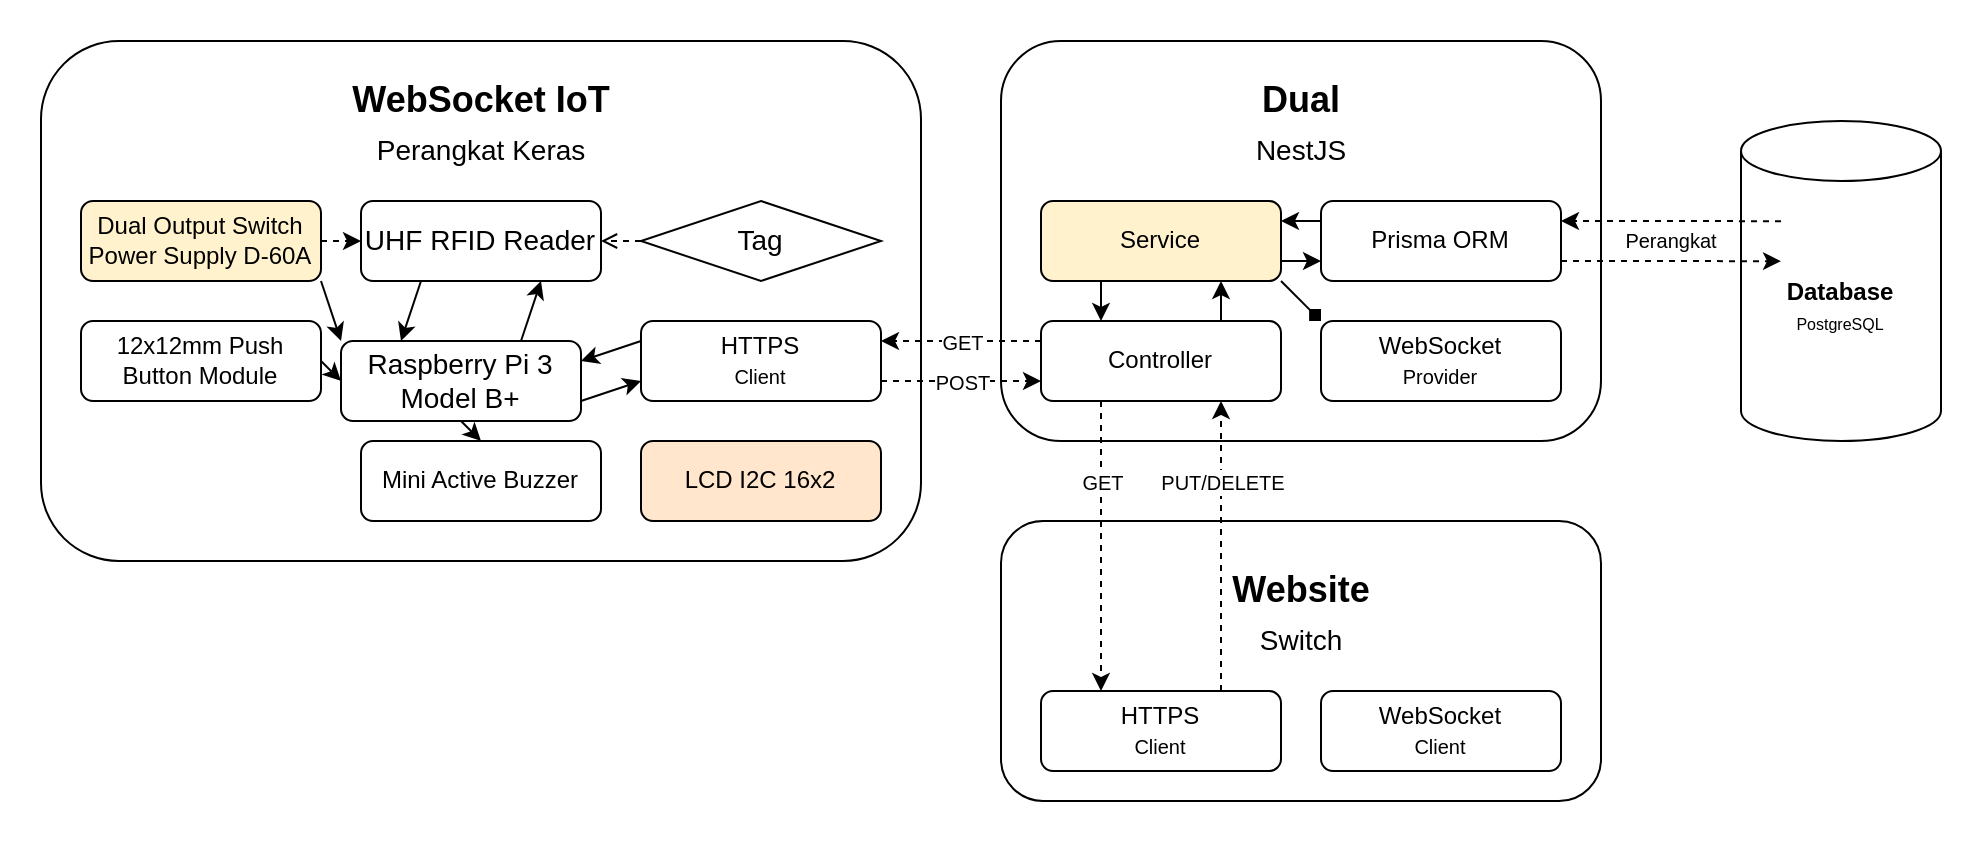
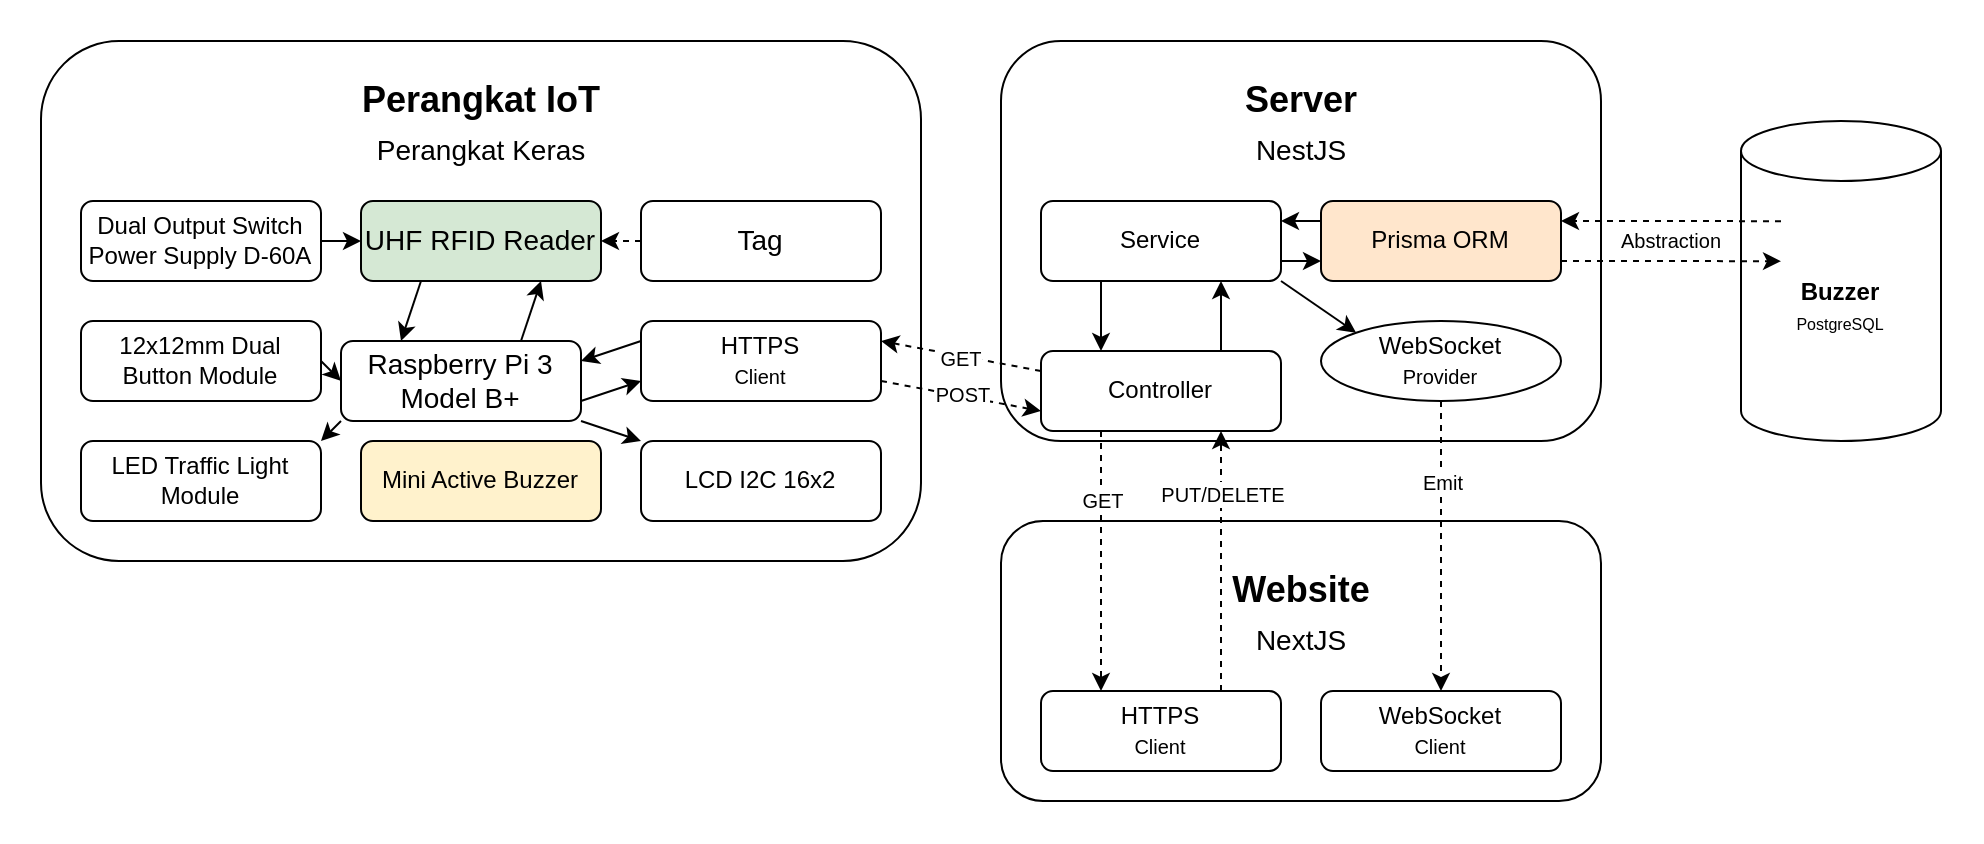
(482, 101) -> (482, 101)
(1302, 101) -> (1302, 101)
(201, 241) -> (201, 241)
(334, 241) -> (334, 241)
(481, 241) -> (481, 241)
(612, 241) -> (616, 241)
(761, 241) -> (761, 241)
(1161, 241) -> (1161, 241)
(1441, 241) -> (1441, 241)
(1672, 241) -> (1672, 241)
(1295, 295) -> (1313, 303)
(329, 305) -> none
(1841, 307) -> (1841, 307)
(201, 361) -> (201, 361)
(1161, 361) -> (1161, 391)
(1441, 361) -> (1441, 361)
none -> (336, 426)
(466, 426) -> none
none -> (605, 429)
none -> (201, 481)
(481, 481) -> (481, 481)
(761, 481) -> (761, 481)
none -> (1441, 586)
(1302, 641) -> (1302, 641)
